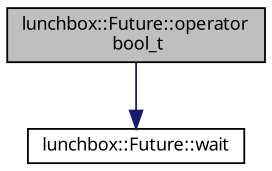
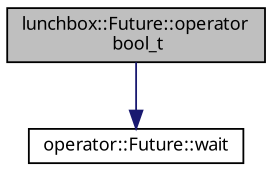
(136, 146) -> (136, 146)
